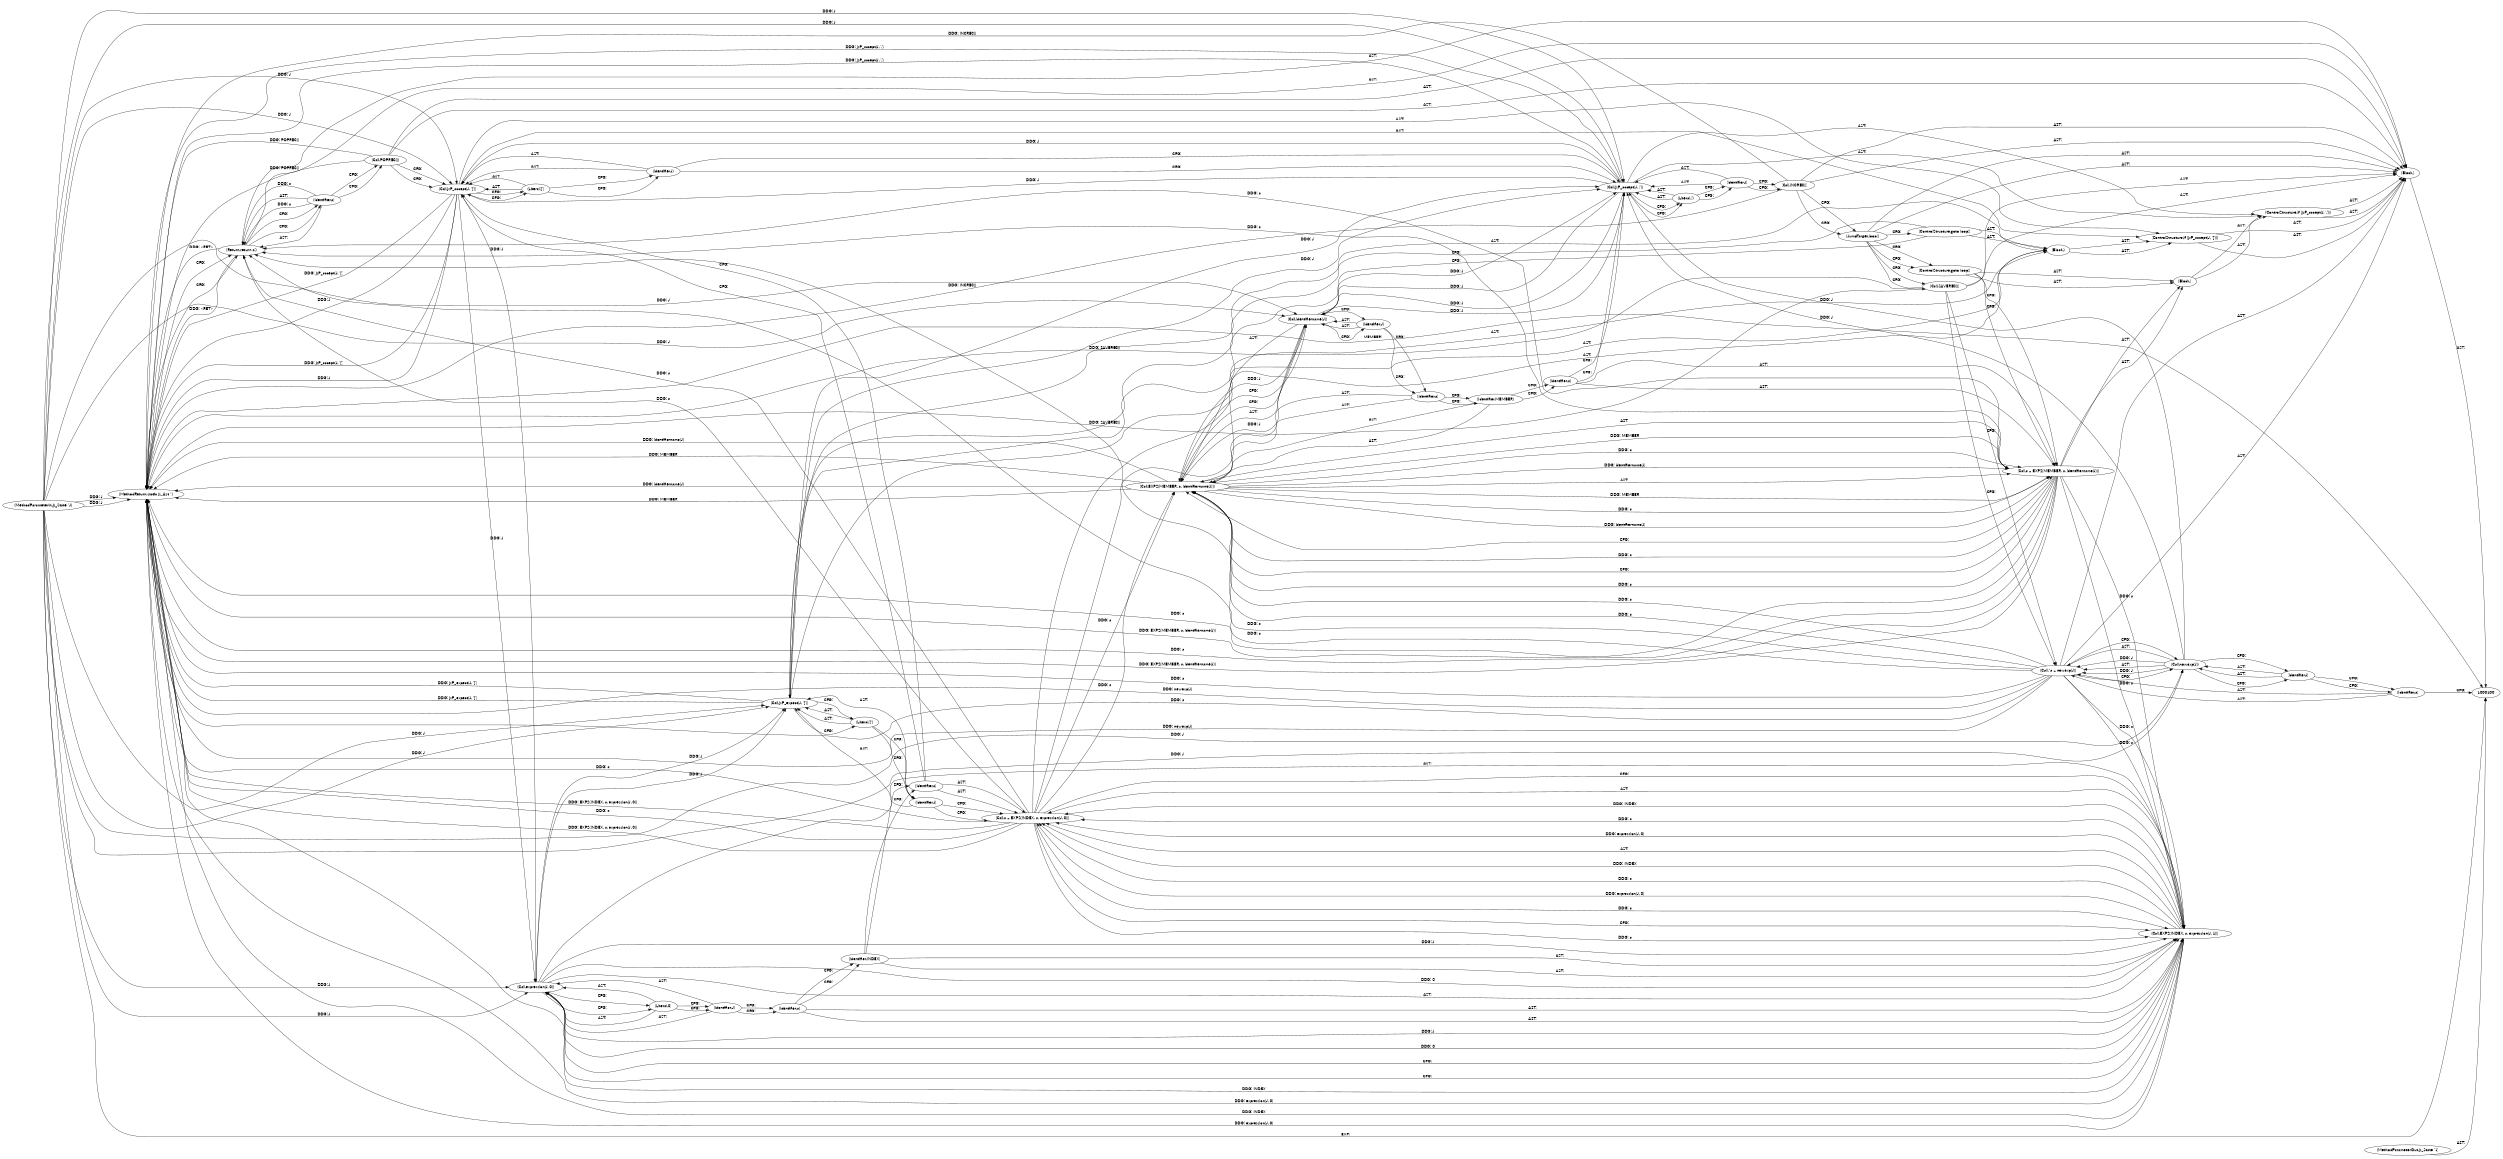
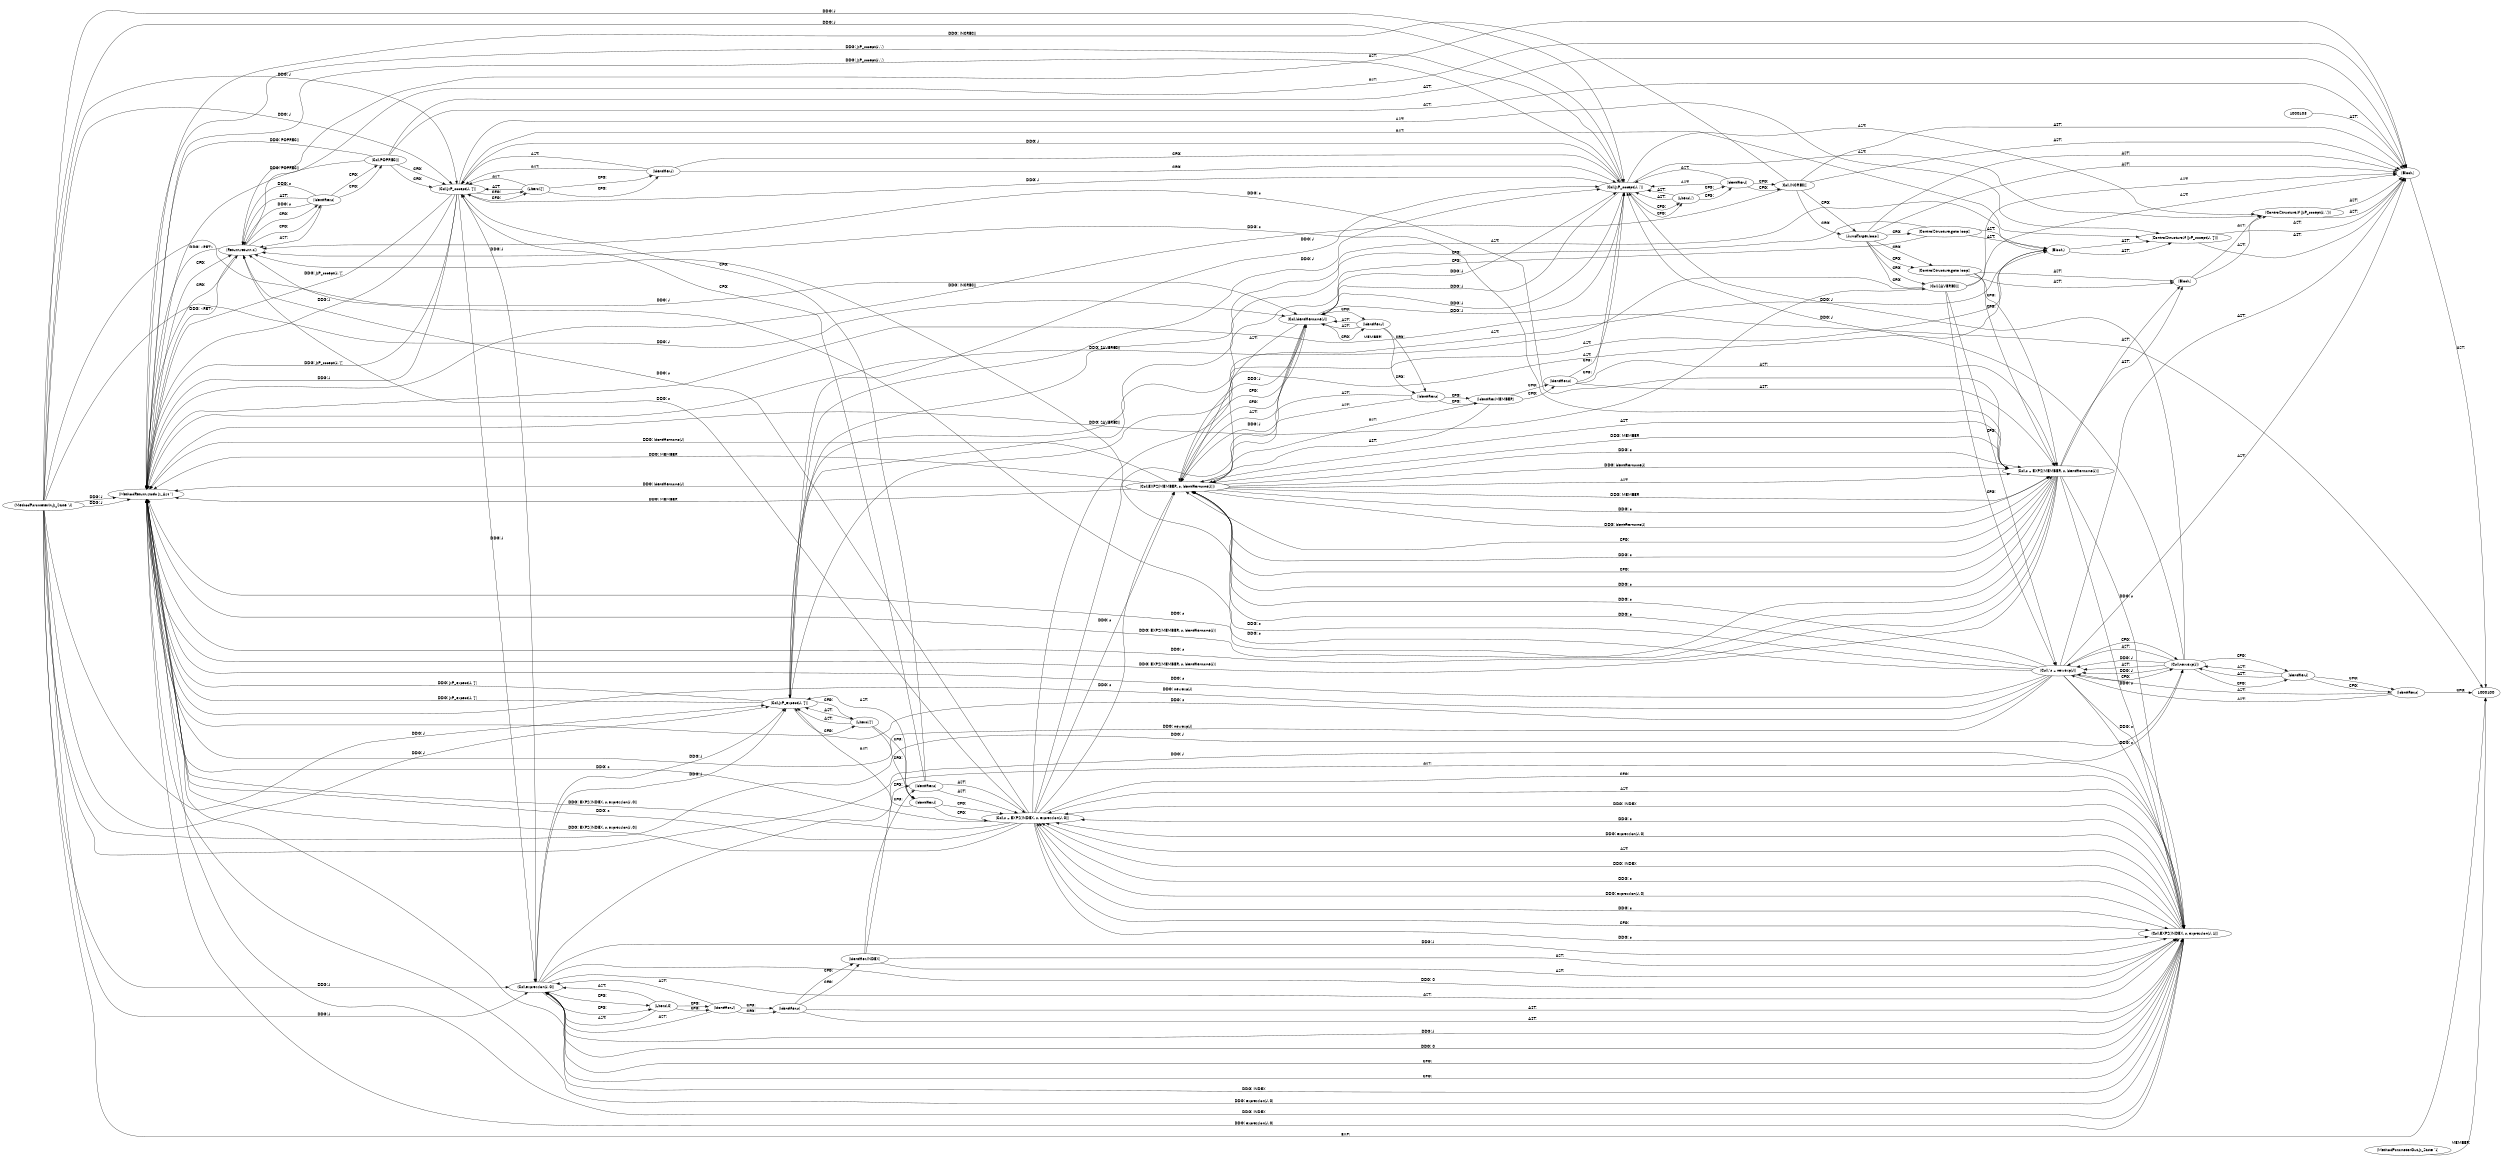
none -> (2298, 114)
(2462, 1143) -> (2462, 1143)
